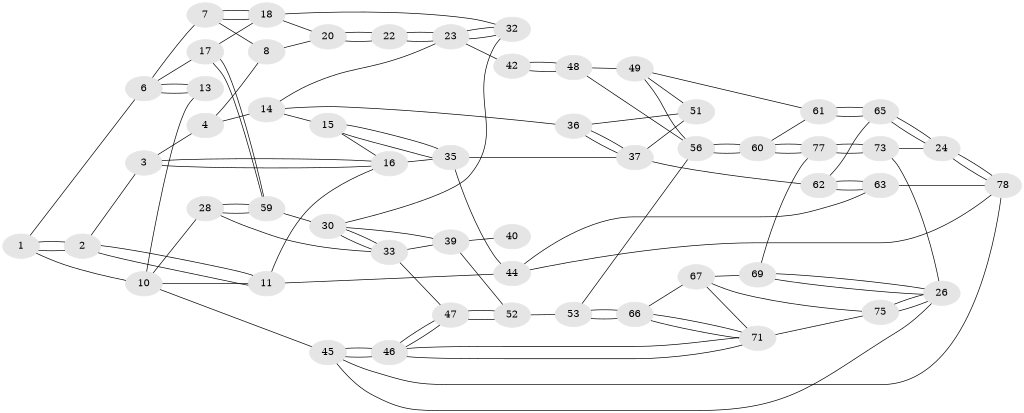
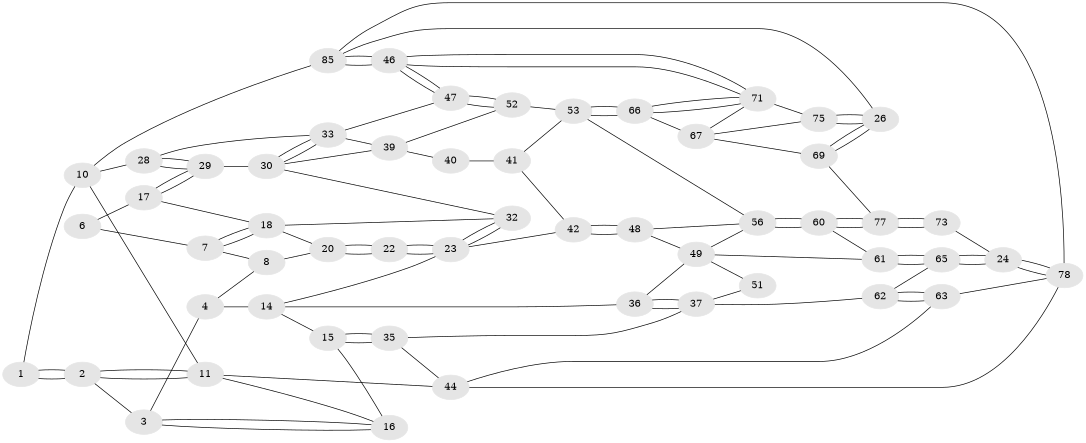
(205, 89) -> none
(635, 119) -> (666, 279)
(420, 161) -> none
none -> (512, 161)
(82, 167) -> none
(267, 209) -> (205, 166)
(922, 217) -> none
(328, 353) -> (328, 61)
